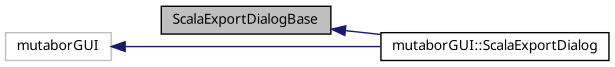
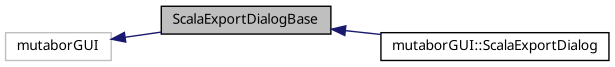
(253, 47) -> (143, 35)
